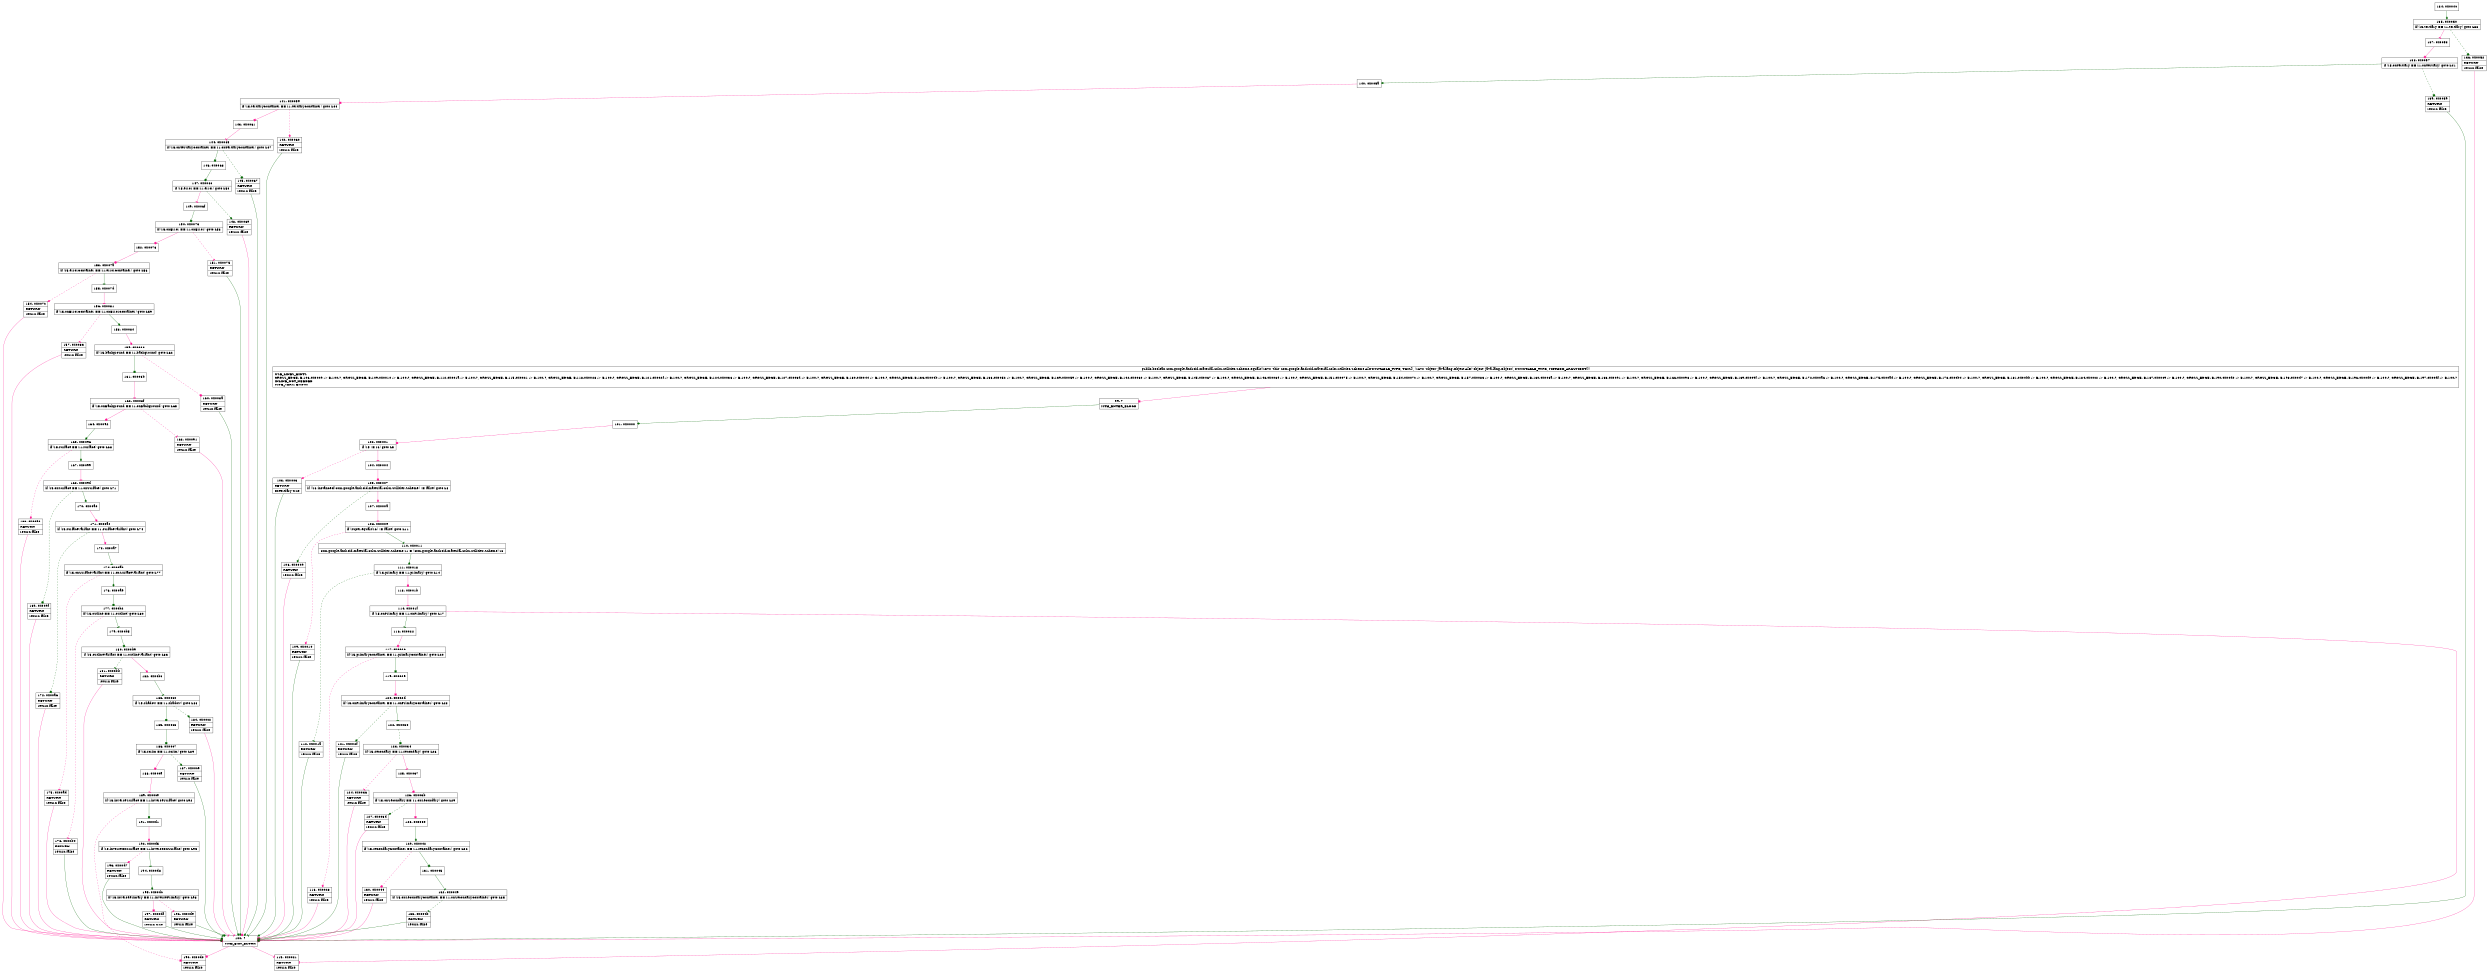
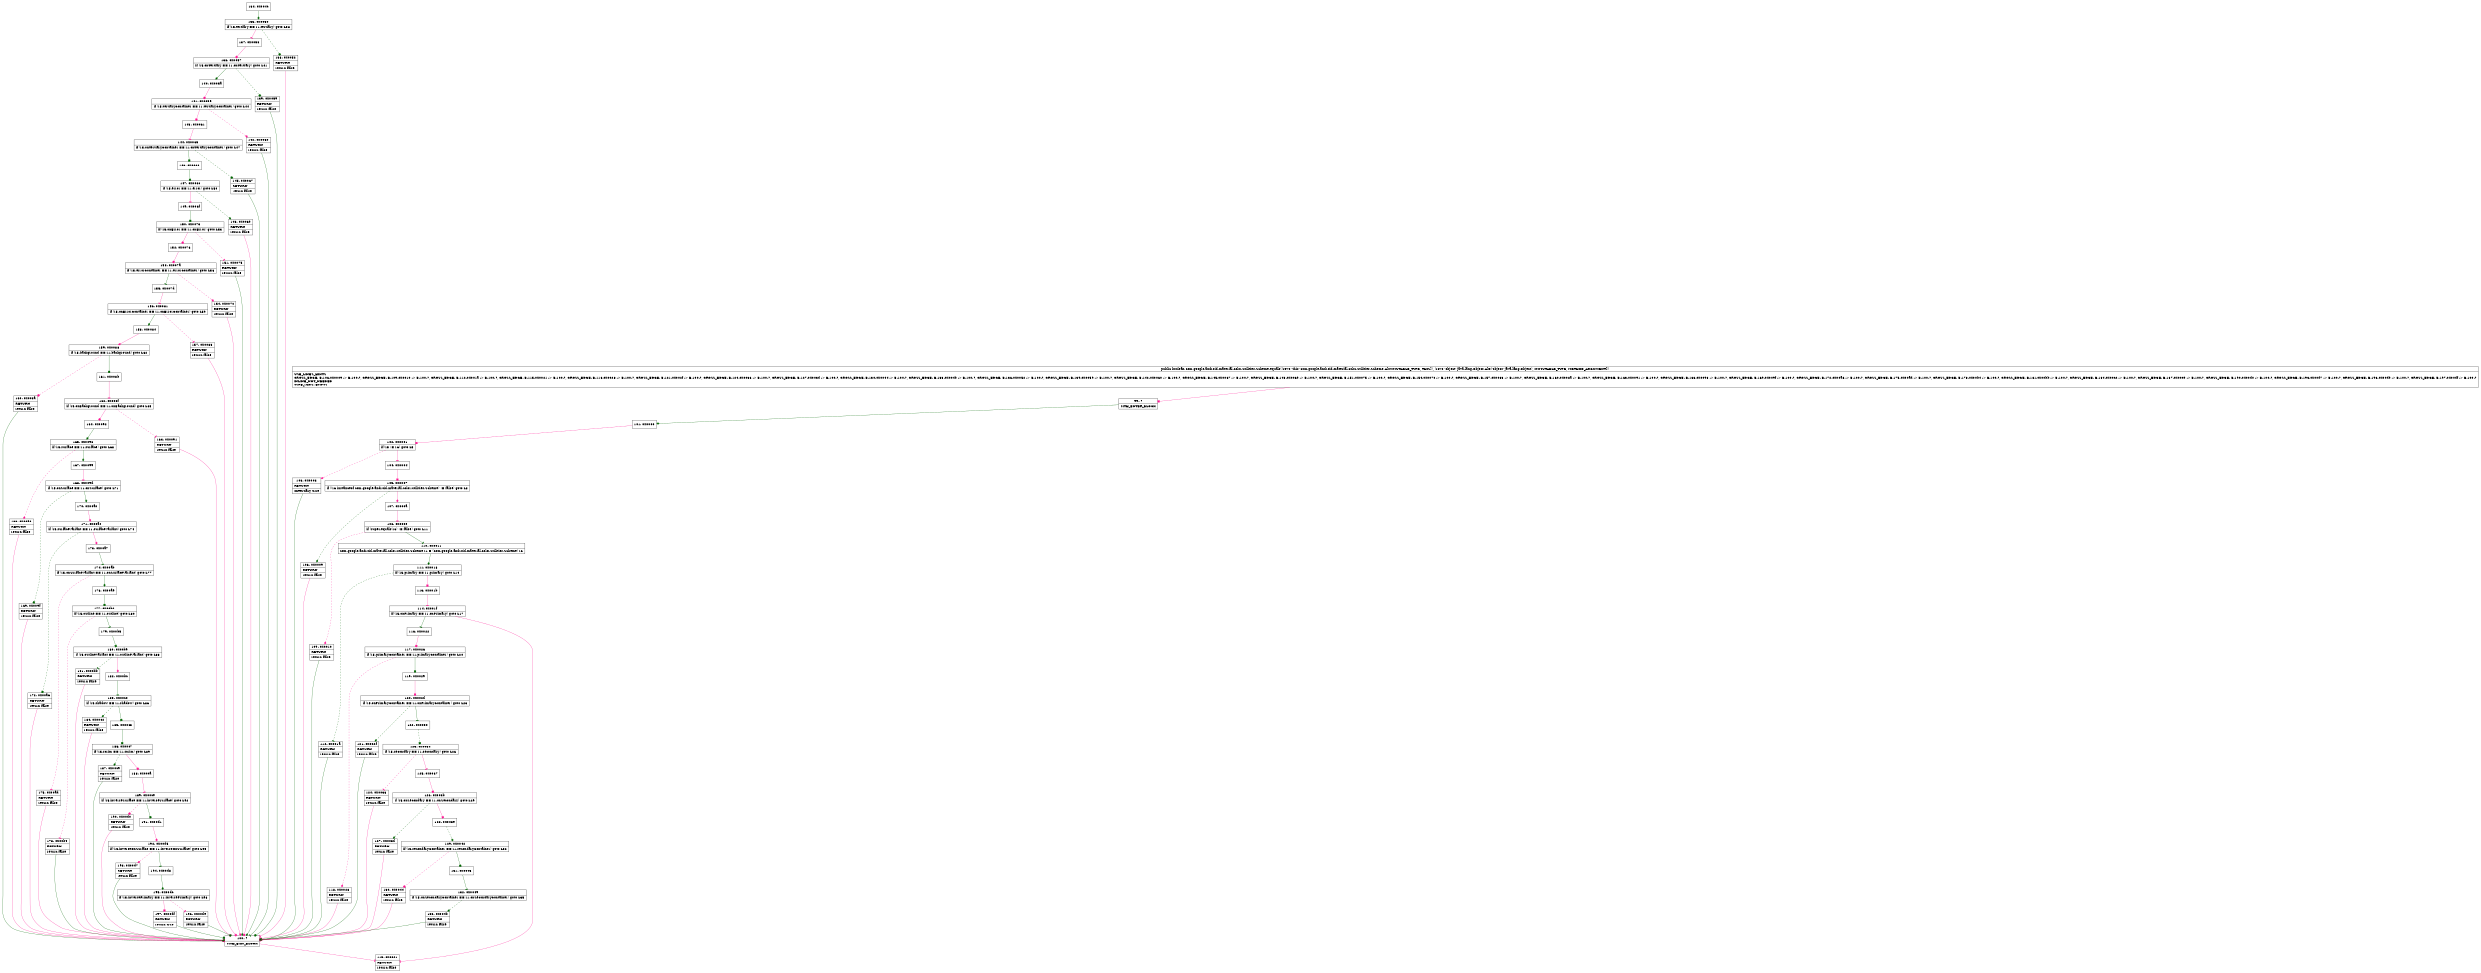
(416, 832) -> (449, 833)
(436, 906) -> (456, 905)
(219, 951) -> (119, 927)
